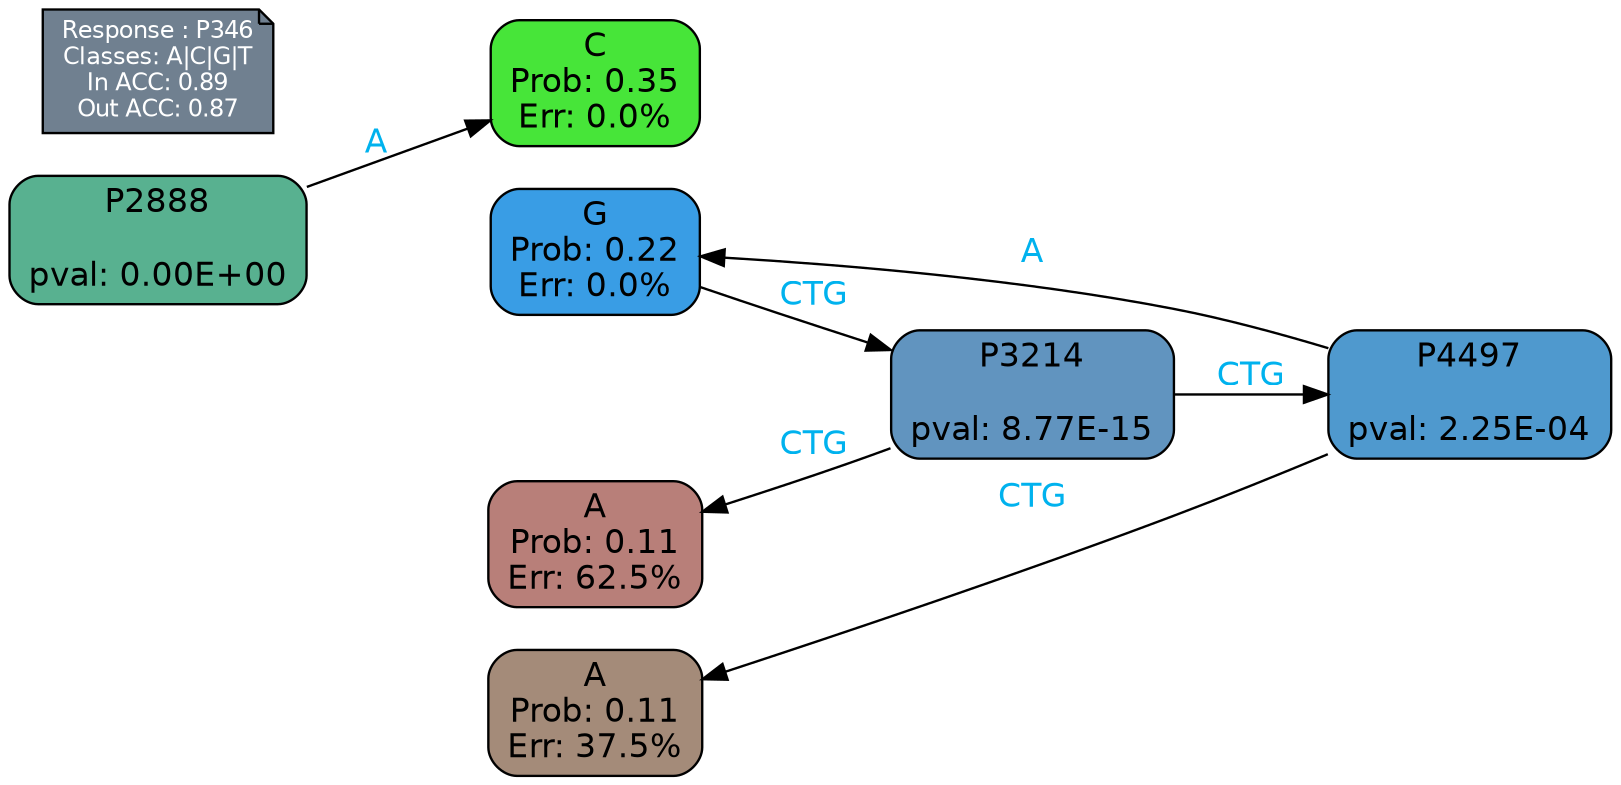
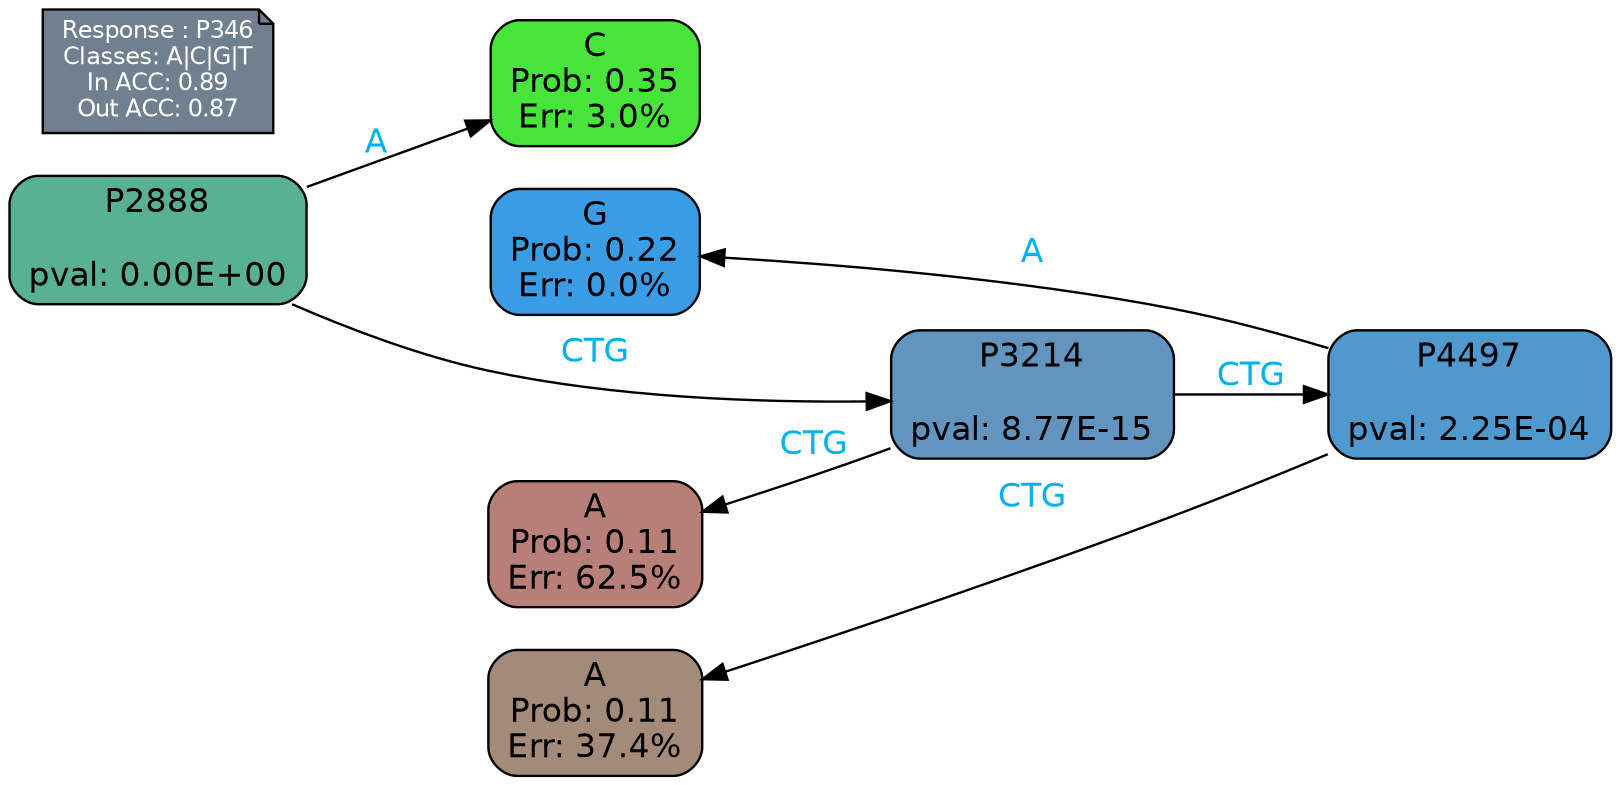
(595, 83) -> (595, 83)
(784, 315) -> (573, 385)
(595, 713) -> (595, 713)
